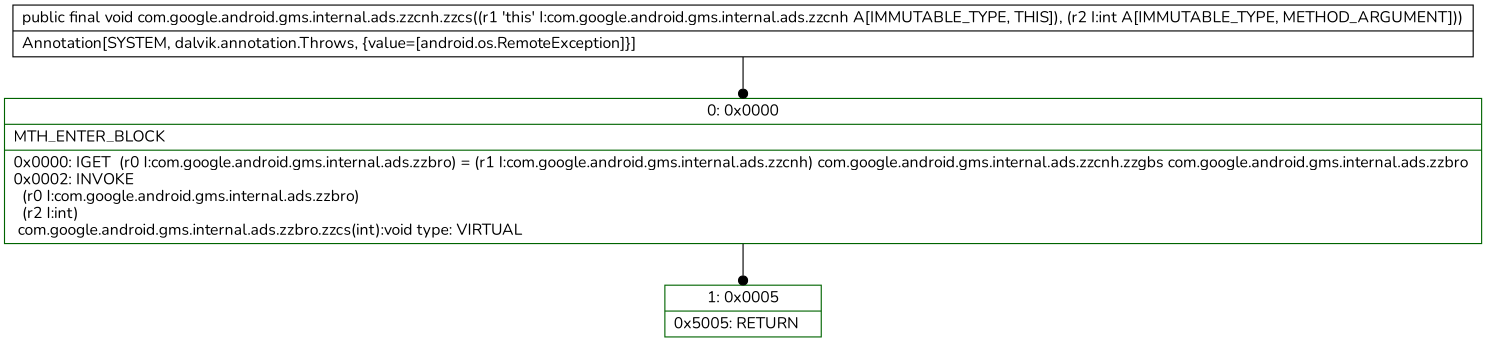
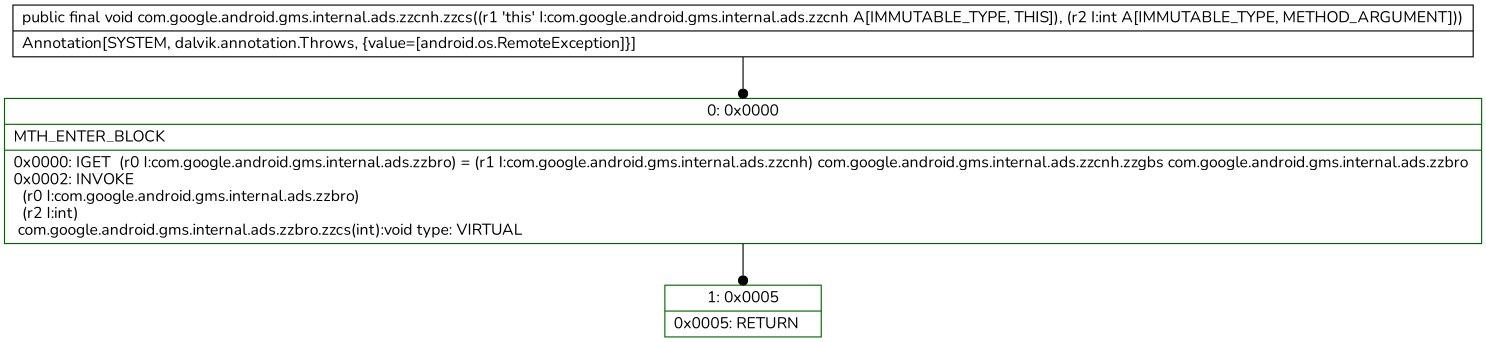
(743, 323) -> (743, 323)
